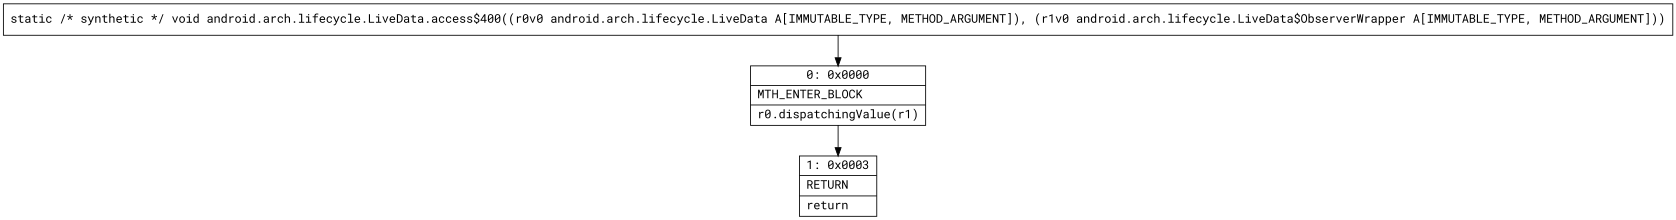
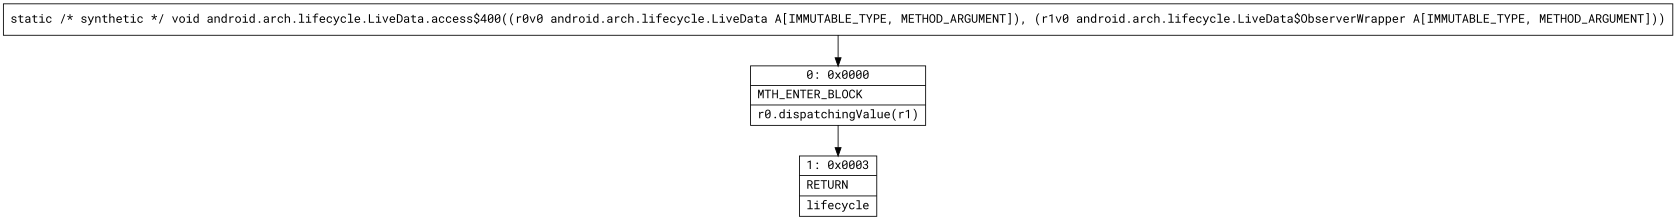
(827, 206) -> (838, 206)
